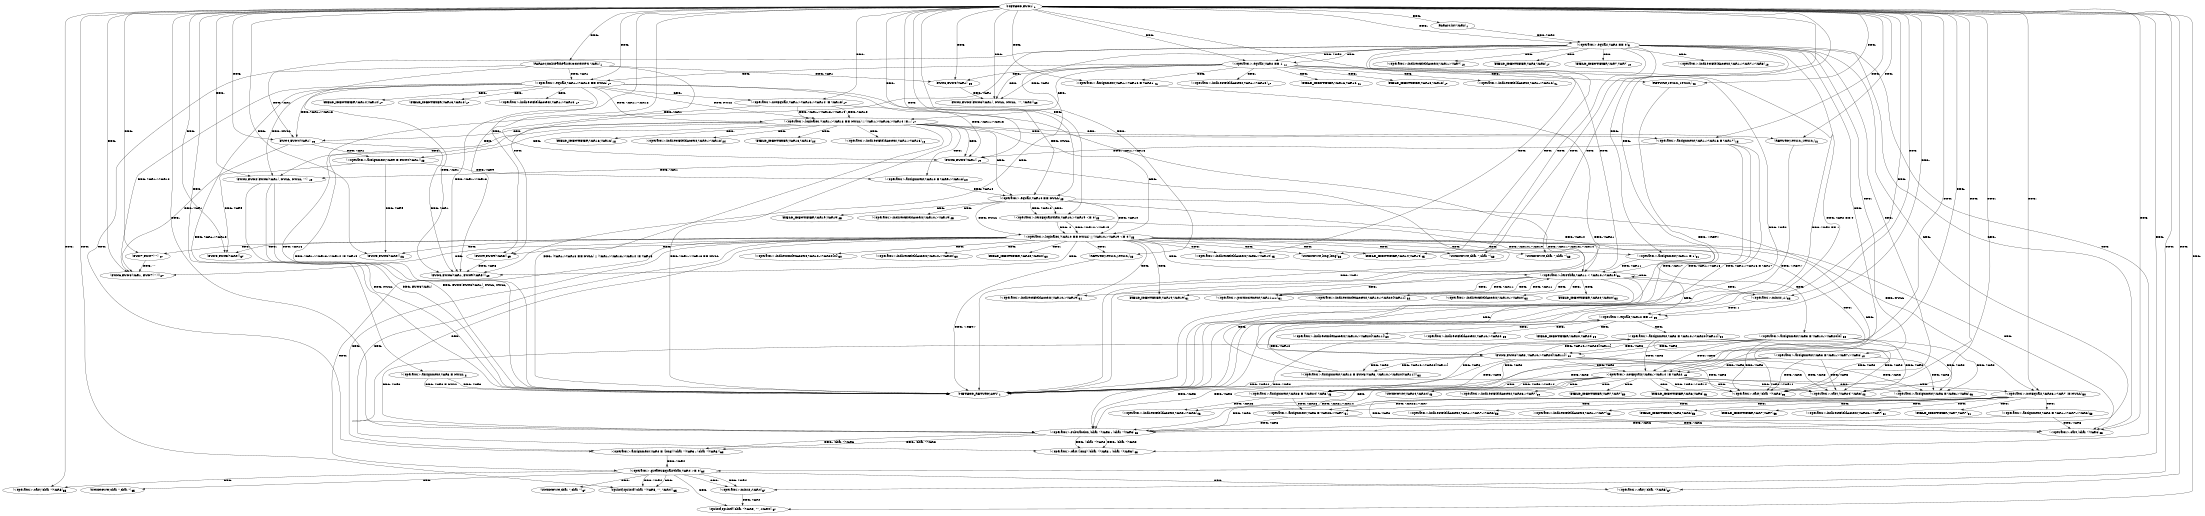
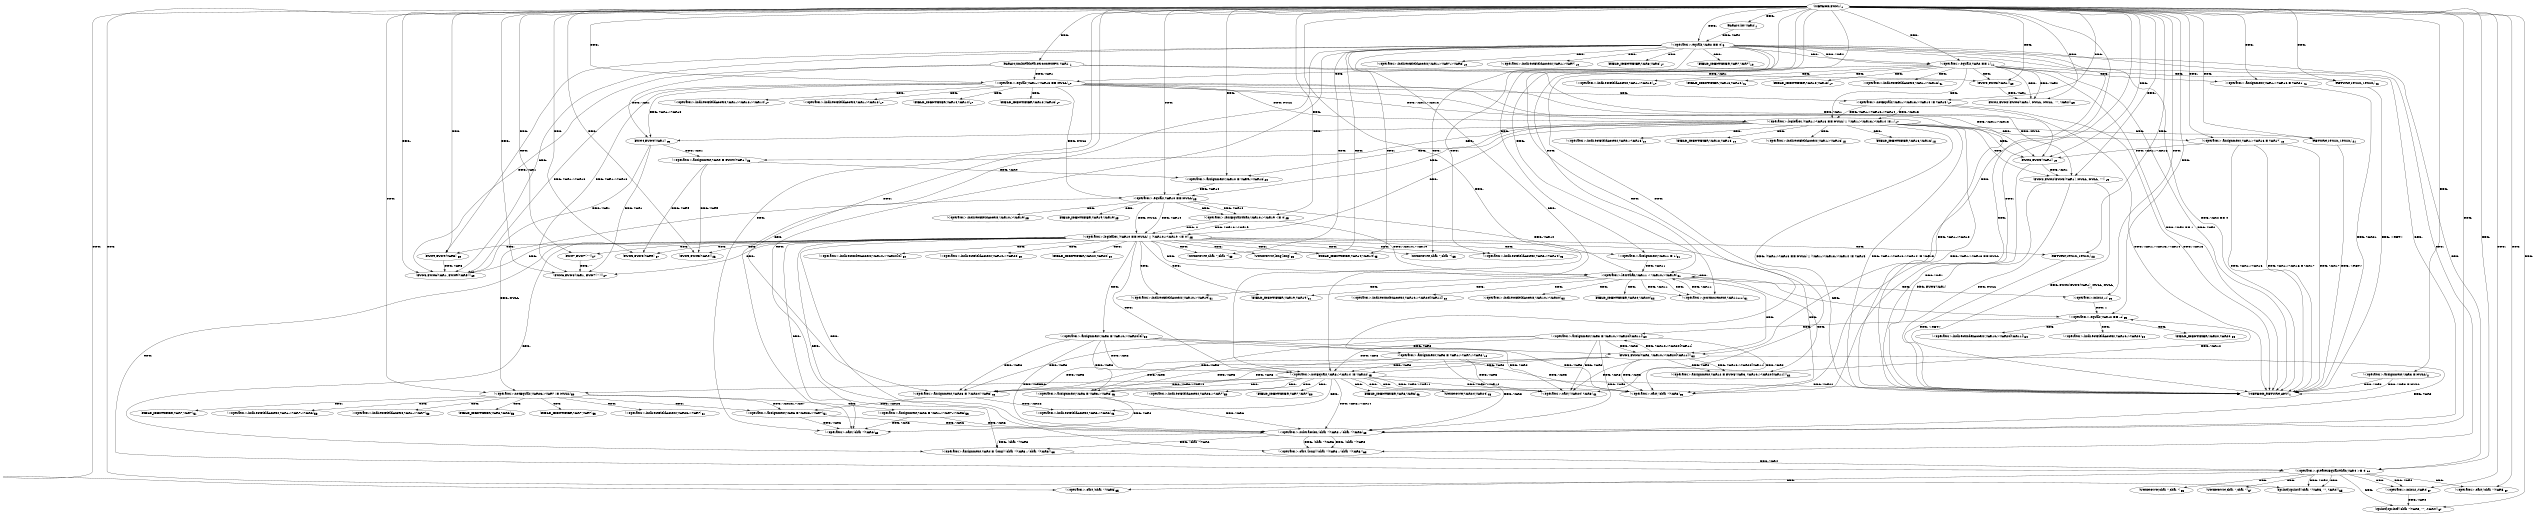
(542, 9) -> (1290, 15)
none -> (2313, 70)
none -> (722, 103)
